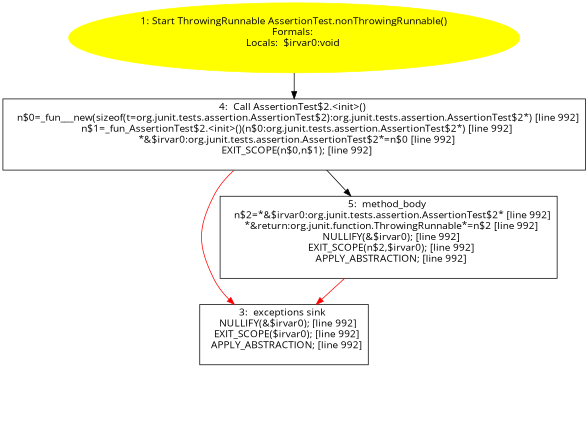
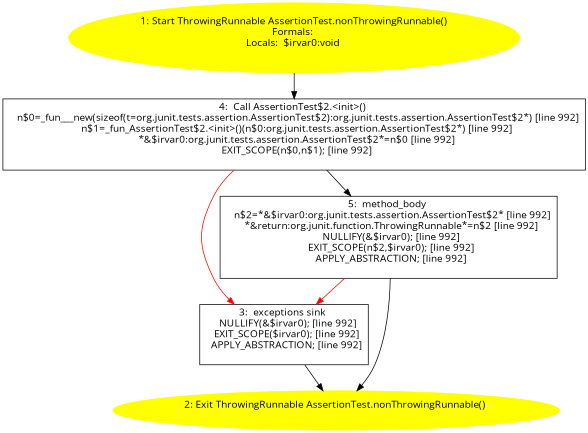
none -> (336, 410)
